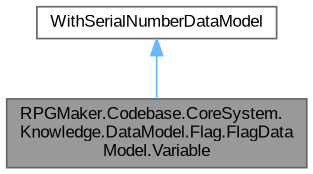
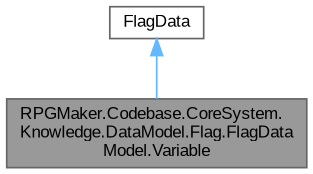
(157, 23) -> (157, 23)
